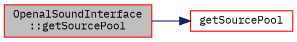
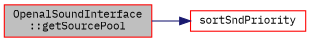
(242, 21) -> (248, 21)
